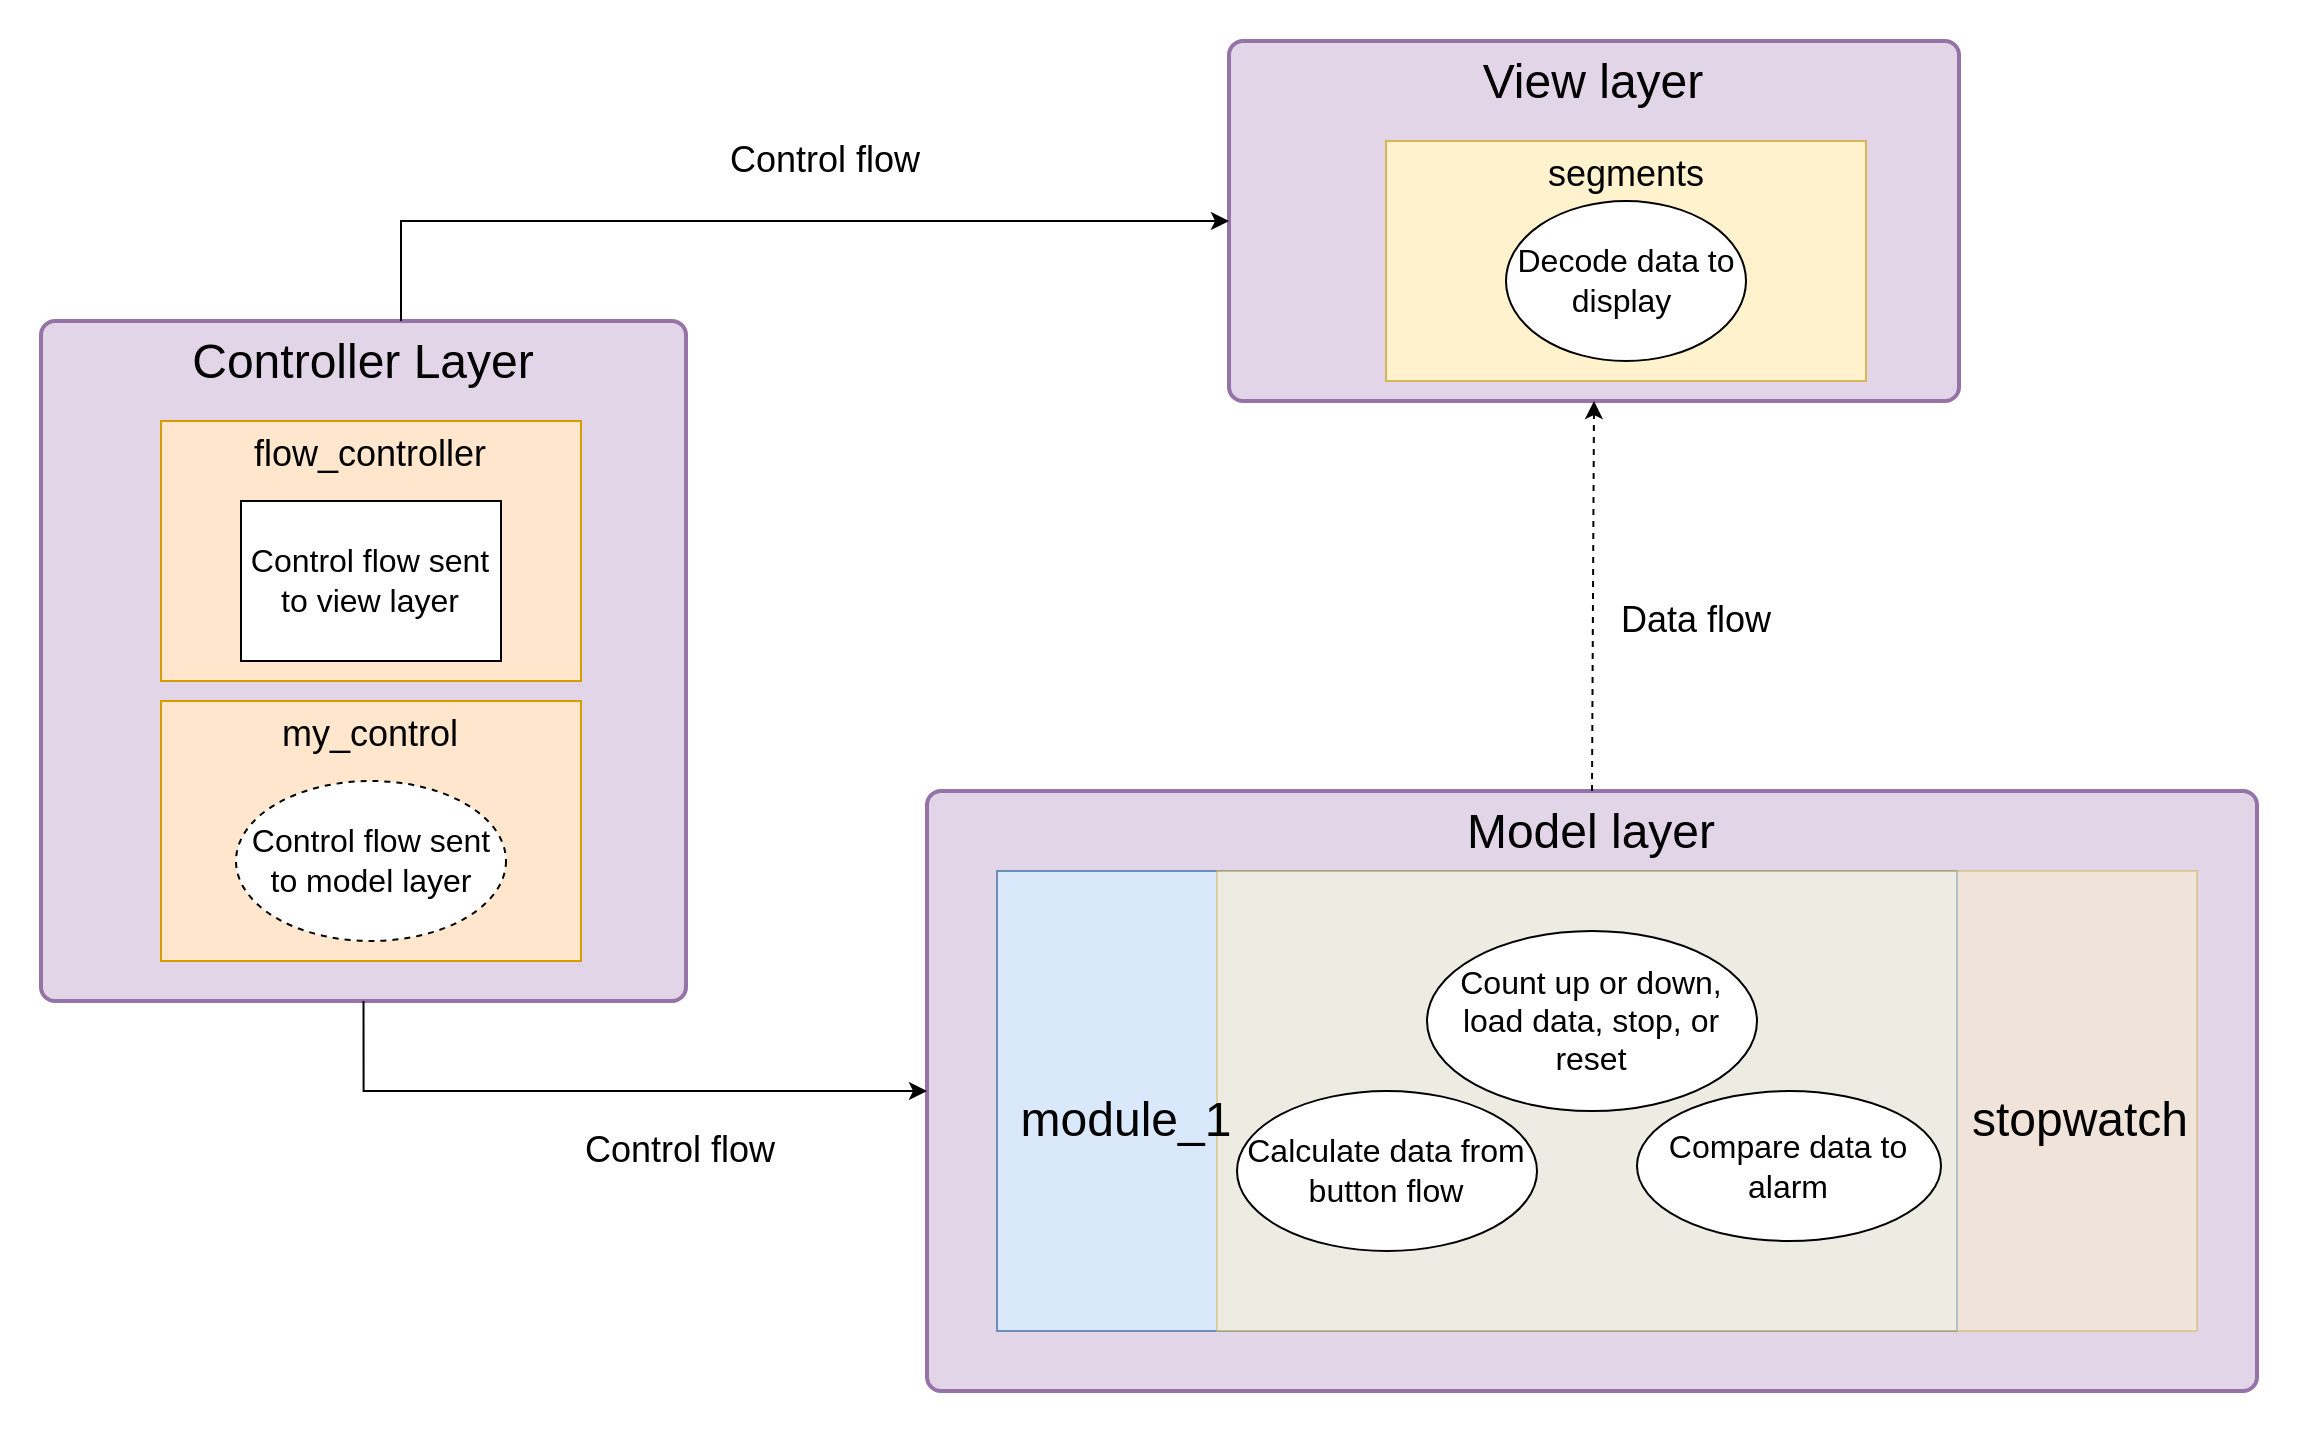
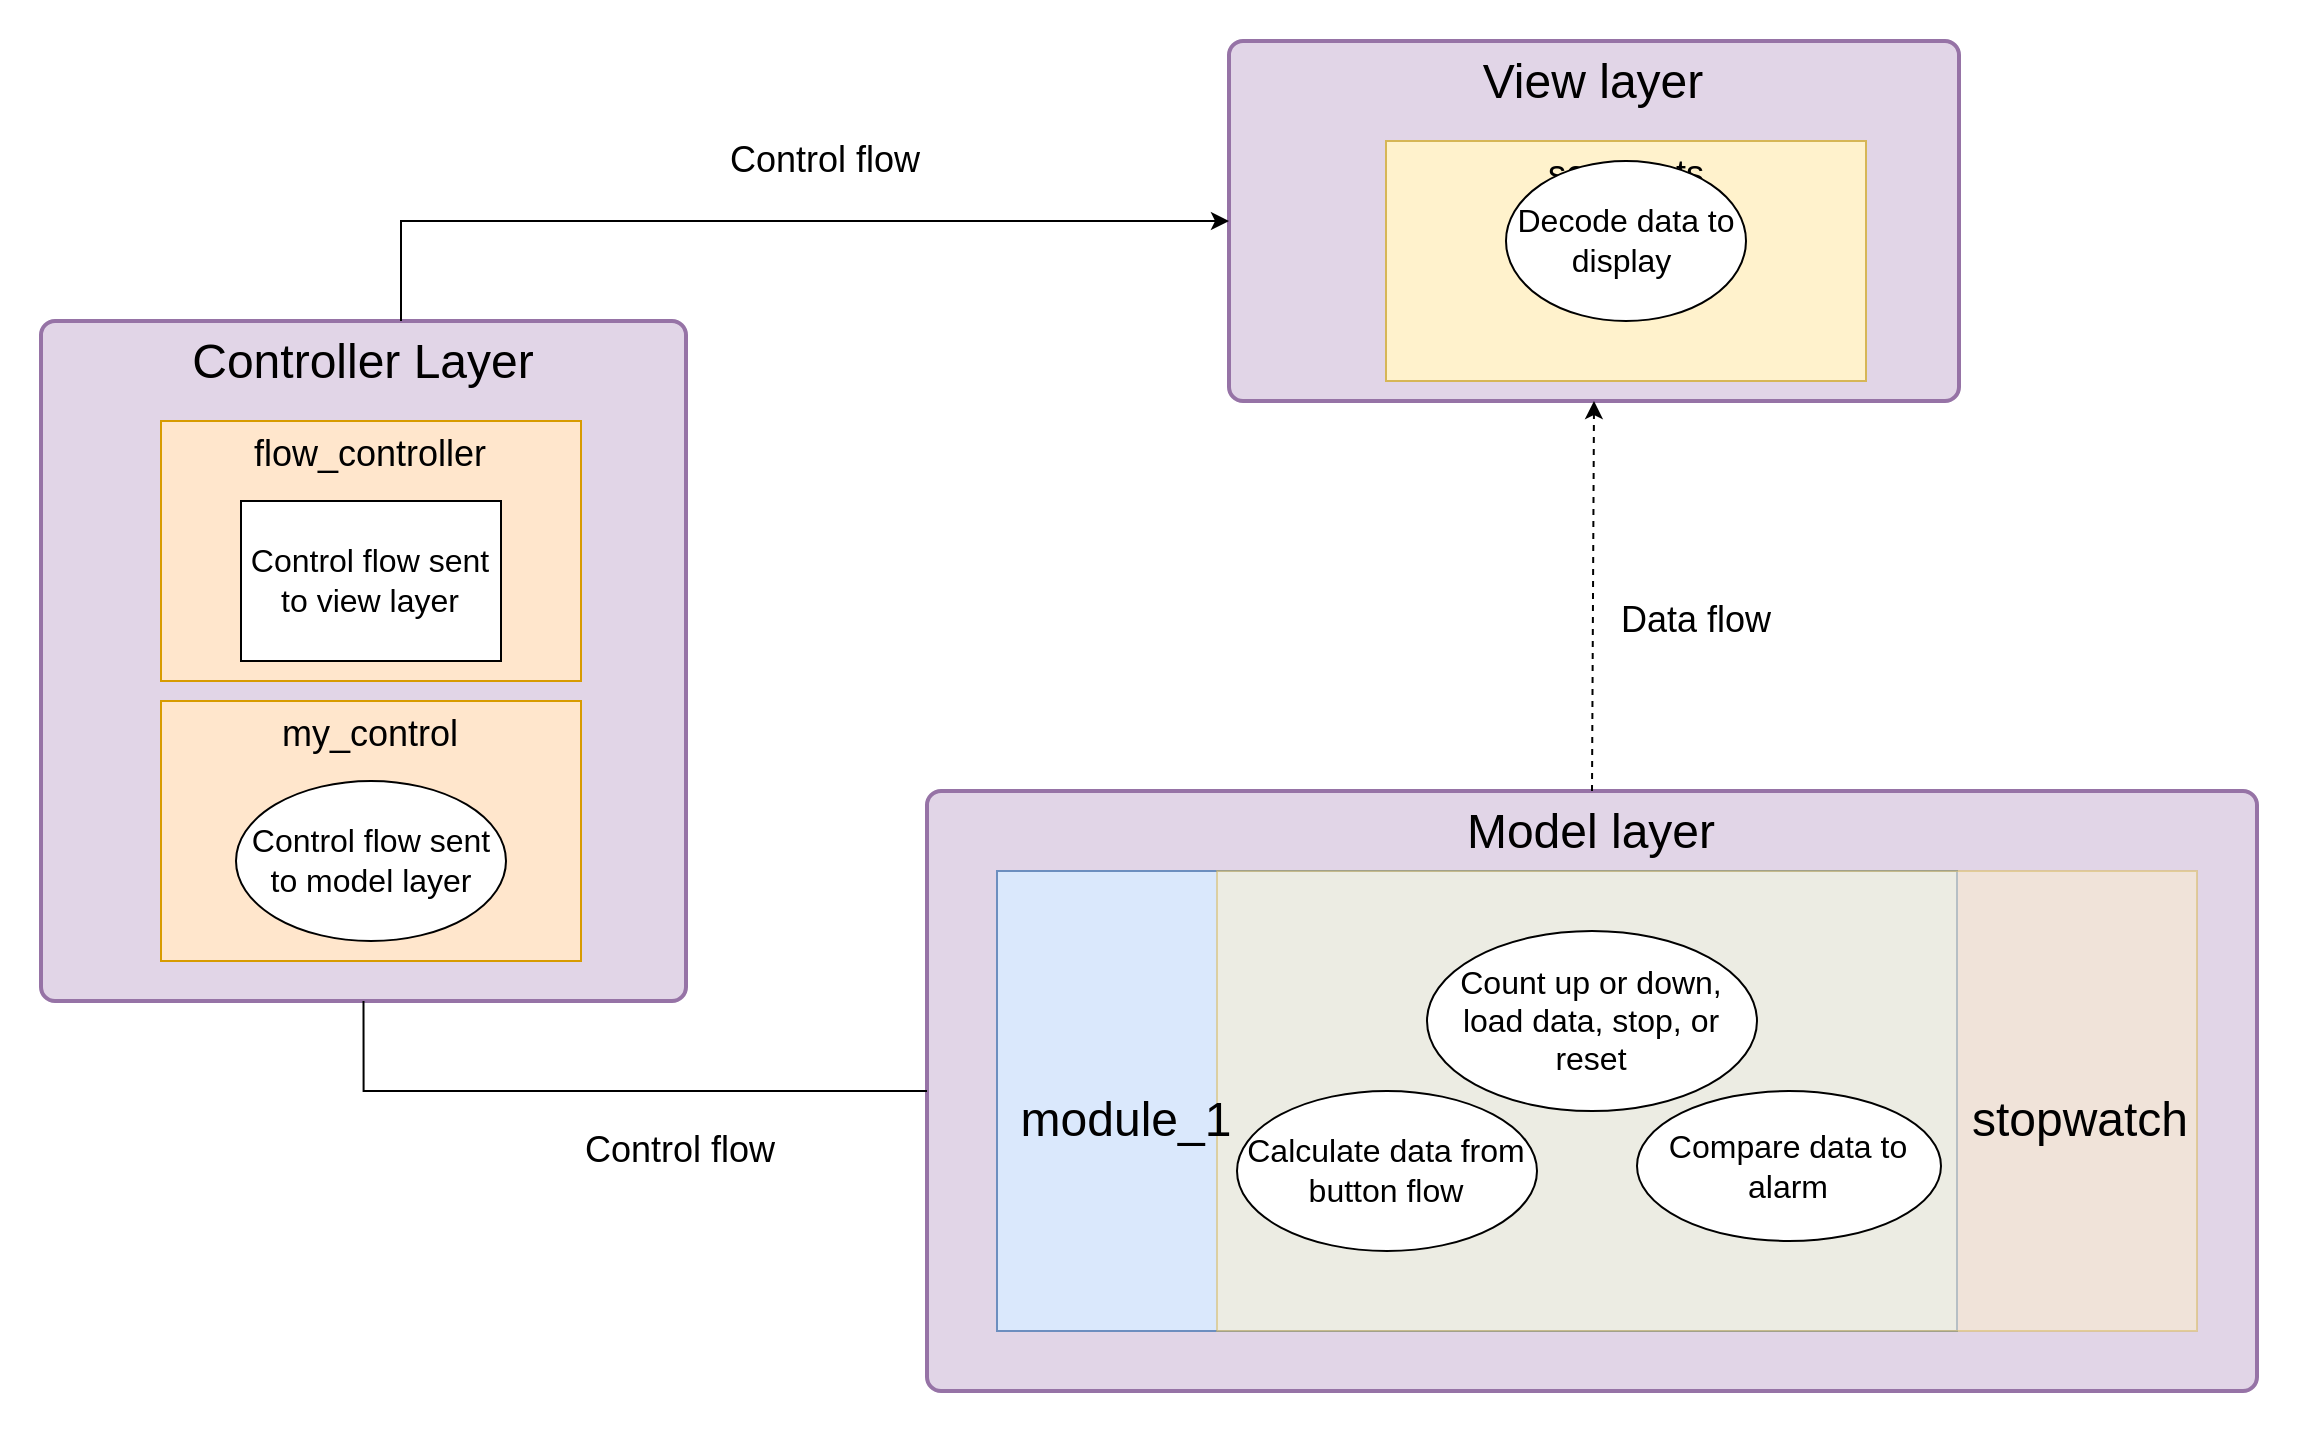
(1626, 281) -> (1626, 241)
(371, 861) -> (371, 861)
(912, 1091) -> (917, 1091)
